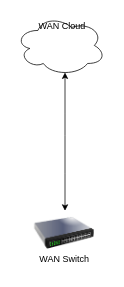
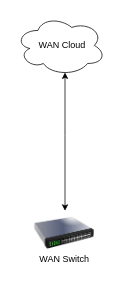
(62, 27) -> (62, 45)
